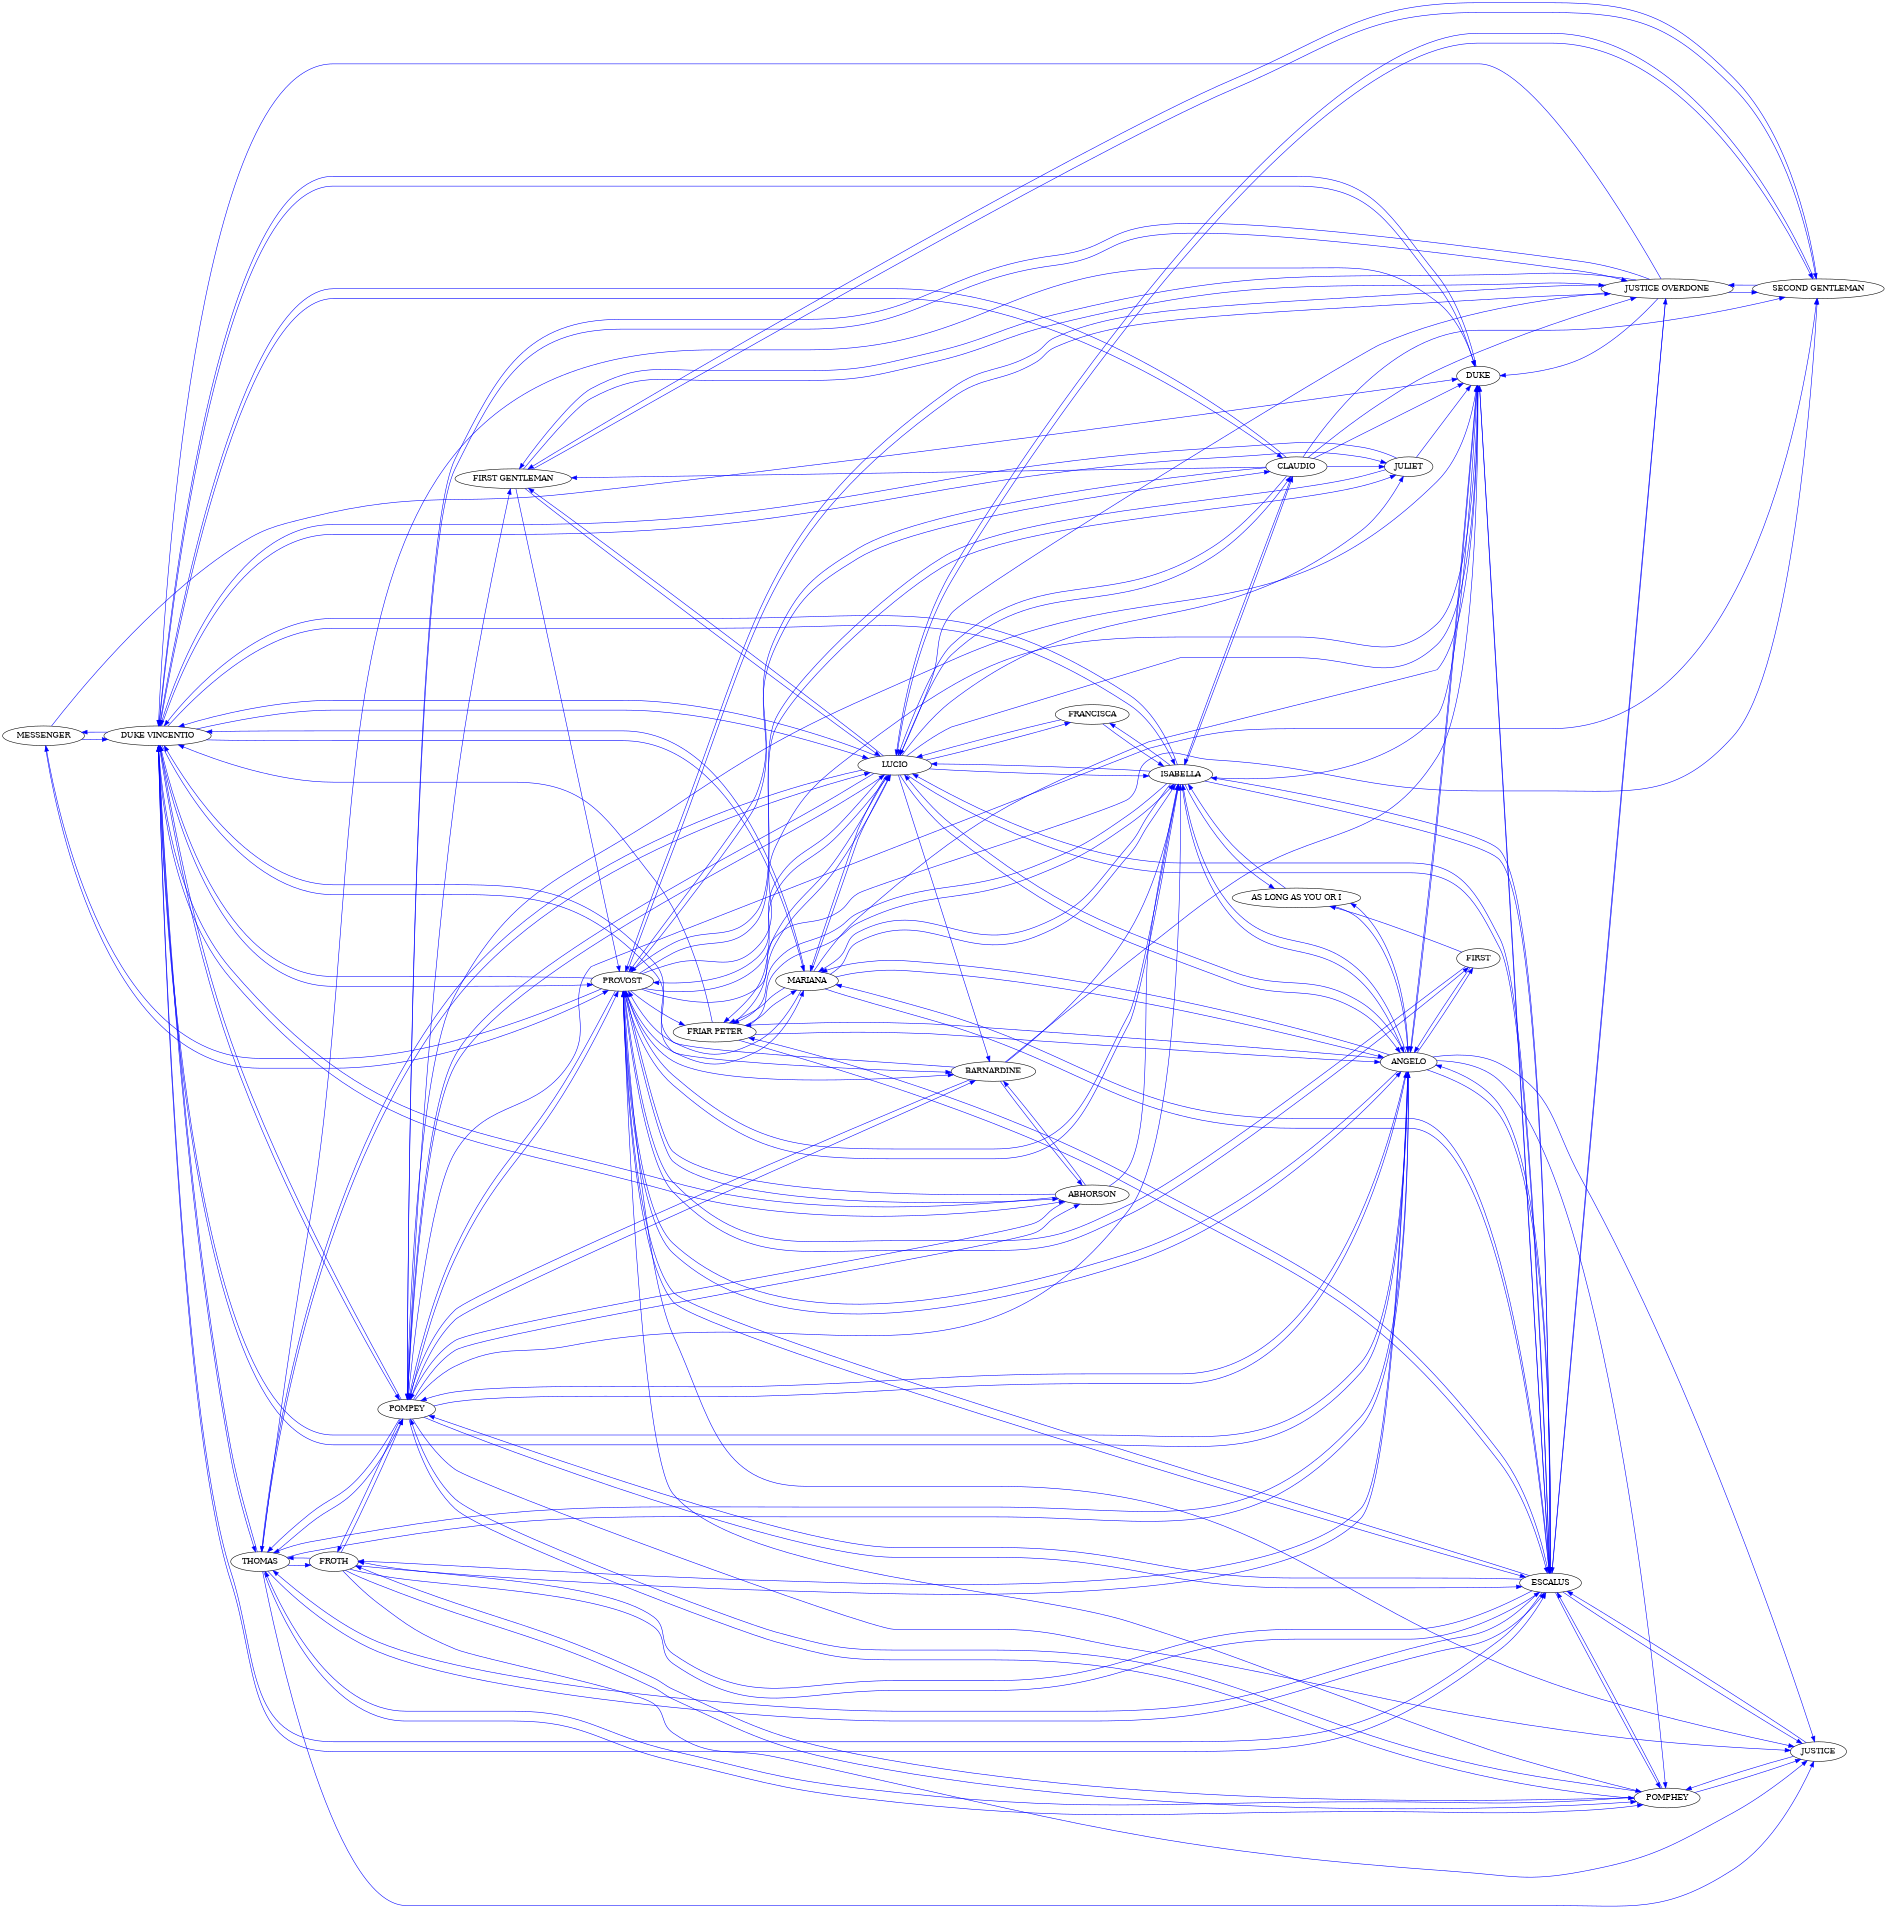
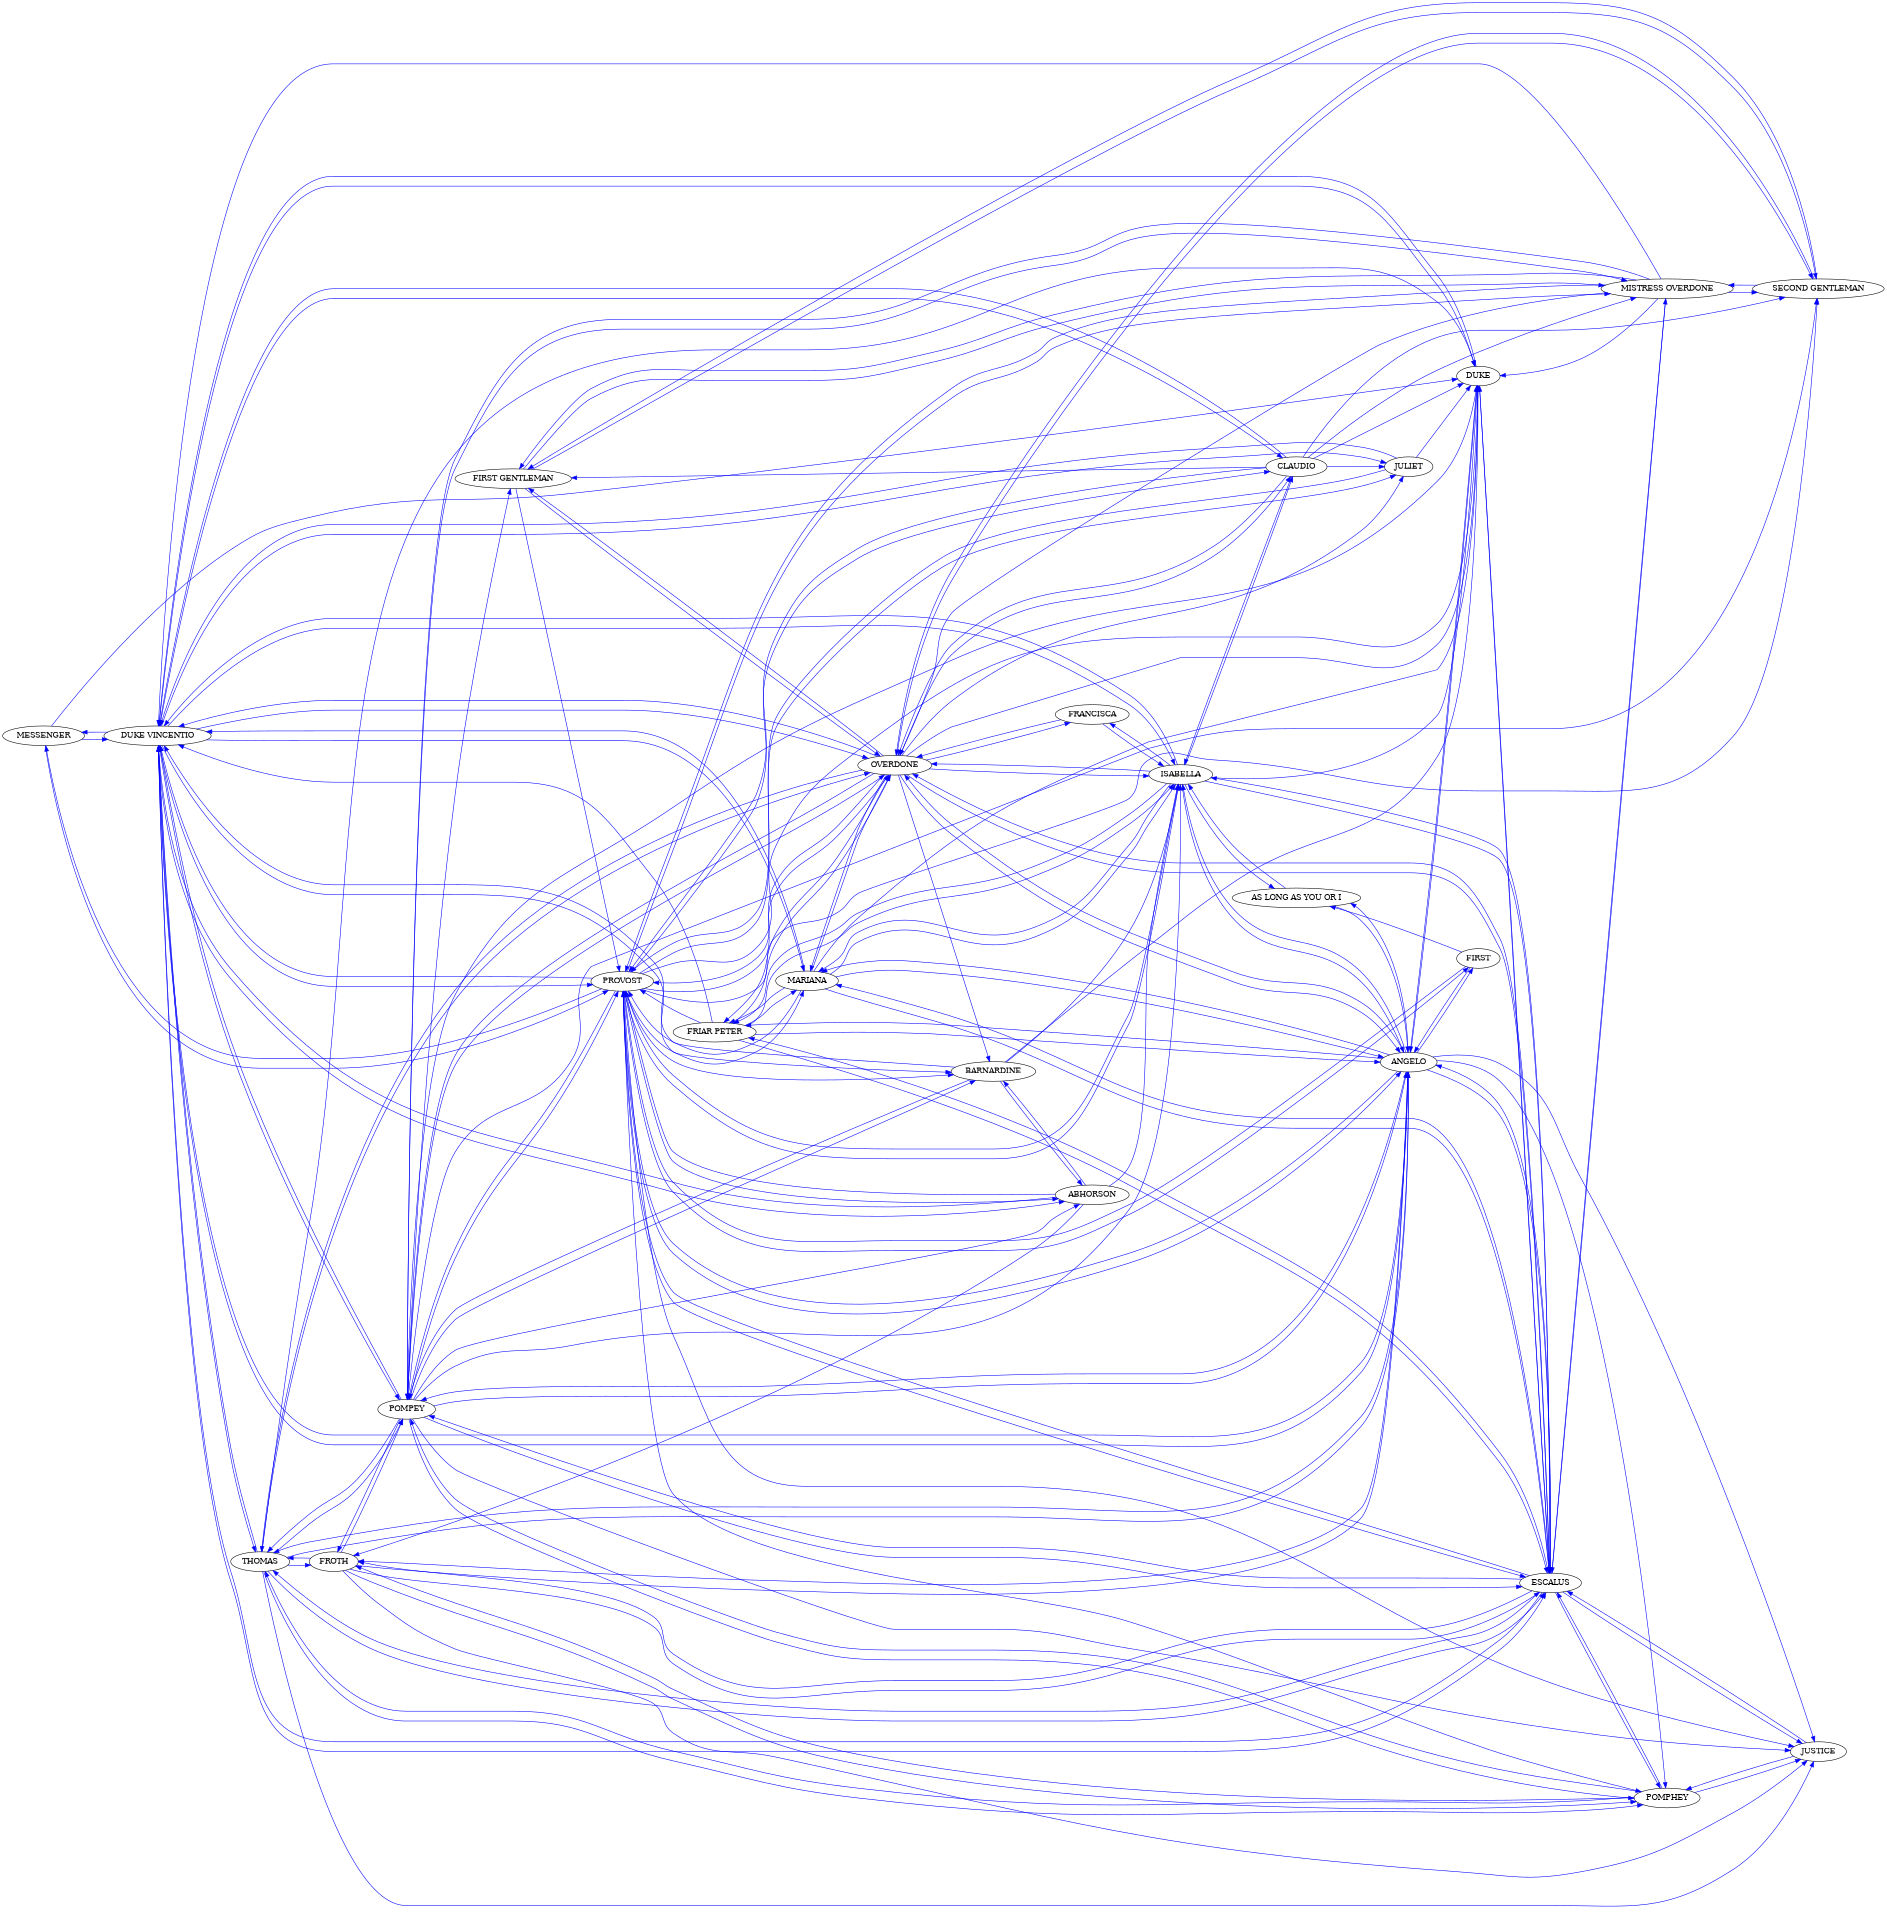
(1667, 289) -> (1667, 289)
(895, 765) -> (895, 765)
(654, 1008) -> (672, 1009)
(746, 1280) -> (737, 1409)
